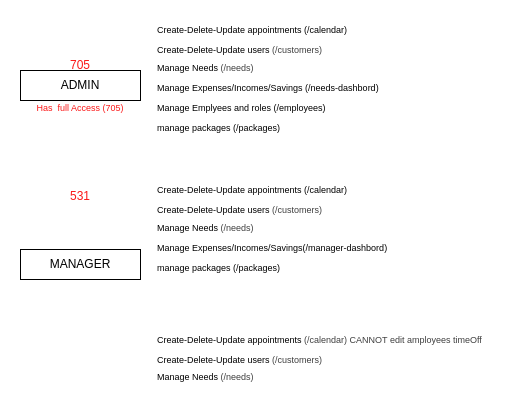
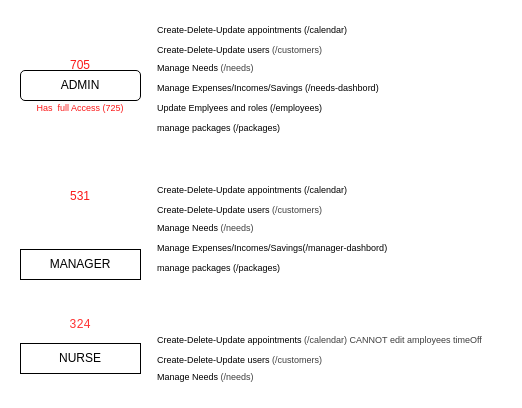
(81, 86) -> (81, 86)
(81, 109) -> (81, 109)
(245, 109) -> (245, 109)
none -> (81, 325)
none -> (81, 359)
